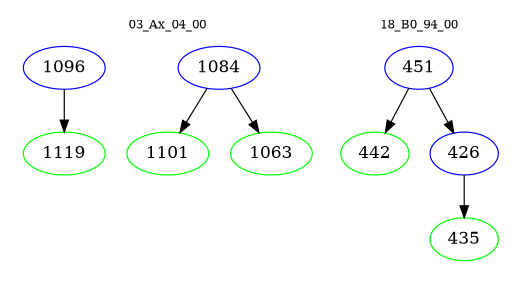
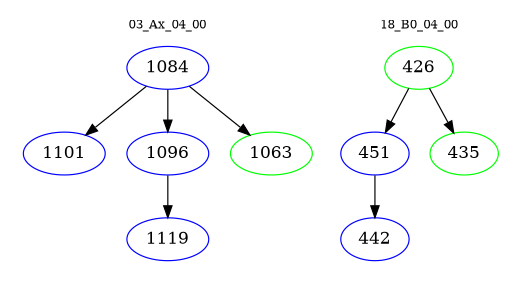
(420, 26) -> (420, 26)
none -> (168, 105)
(439, 105) -> (400, 105)
(64, 154) -> (168, 239)
(168, 154) -> (64, 154)
(375, 154) -> (375, 239)
(464, 154) -> (419, 68)
